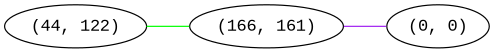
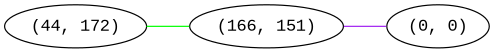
(76, 26) -> (76, 26)
(267, 26) -> (267, 26)
